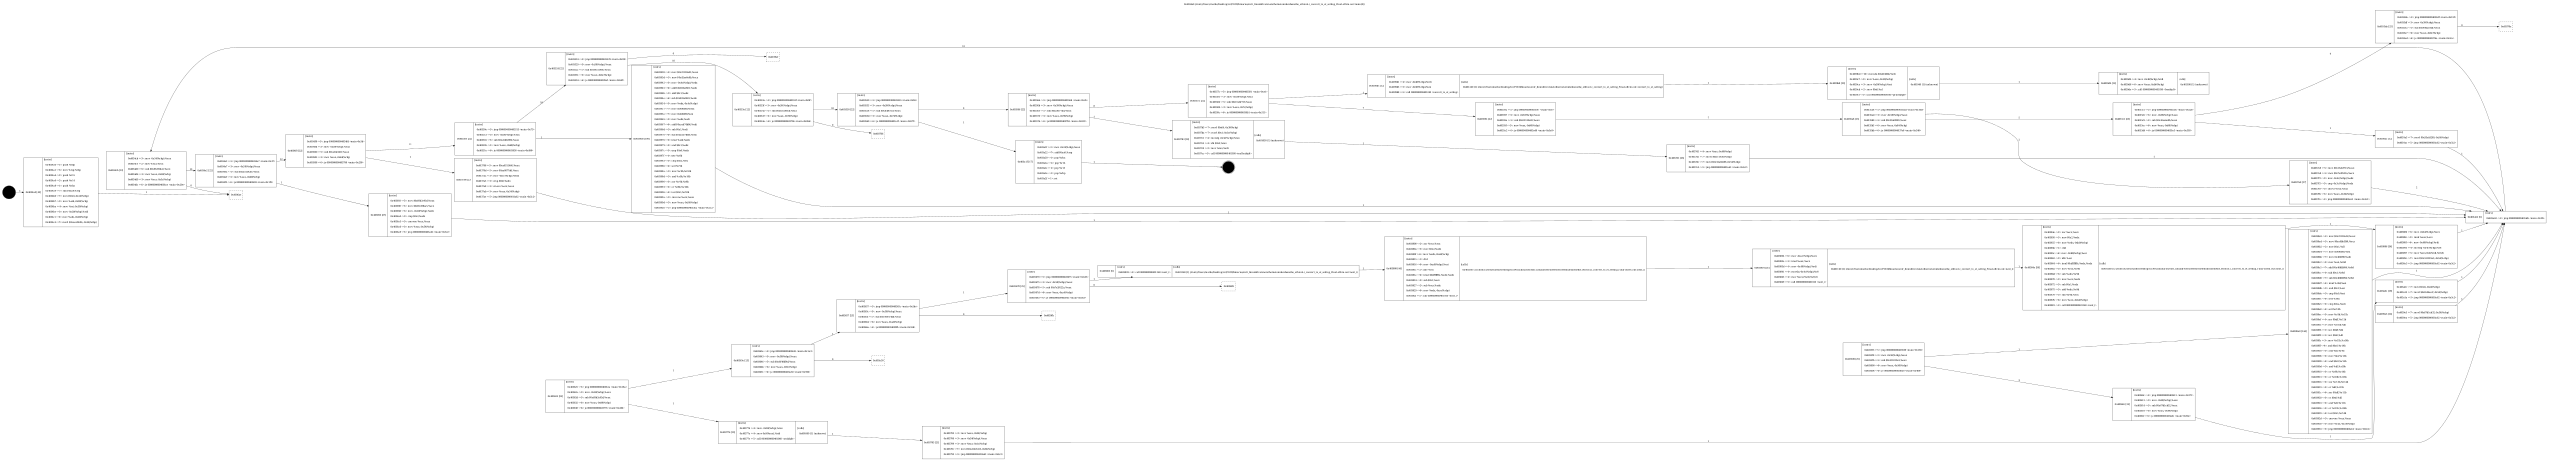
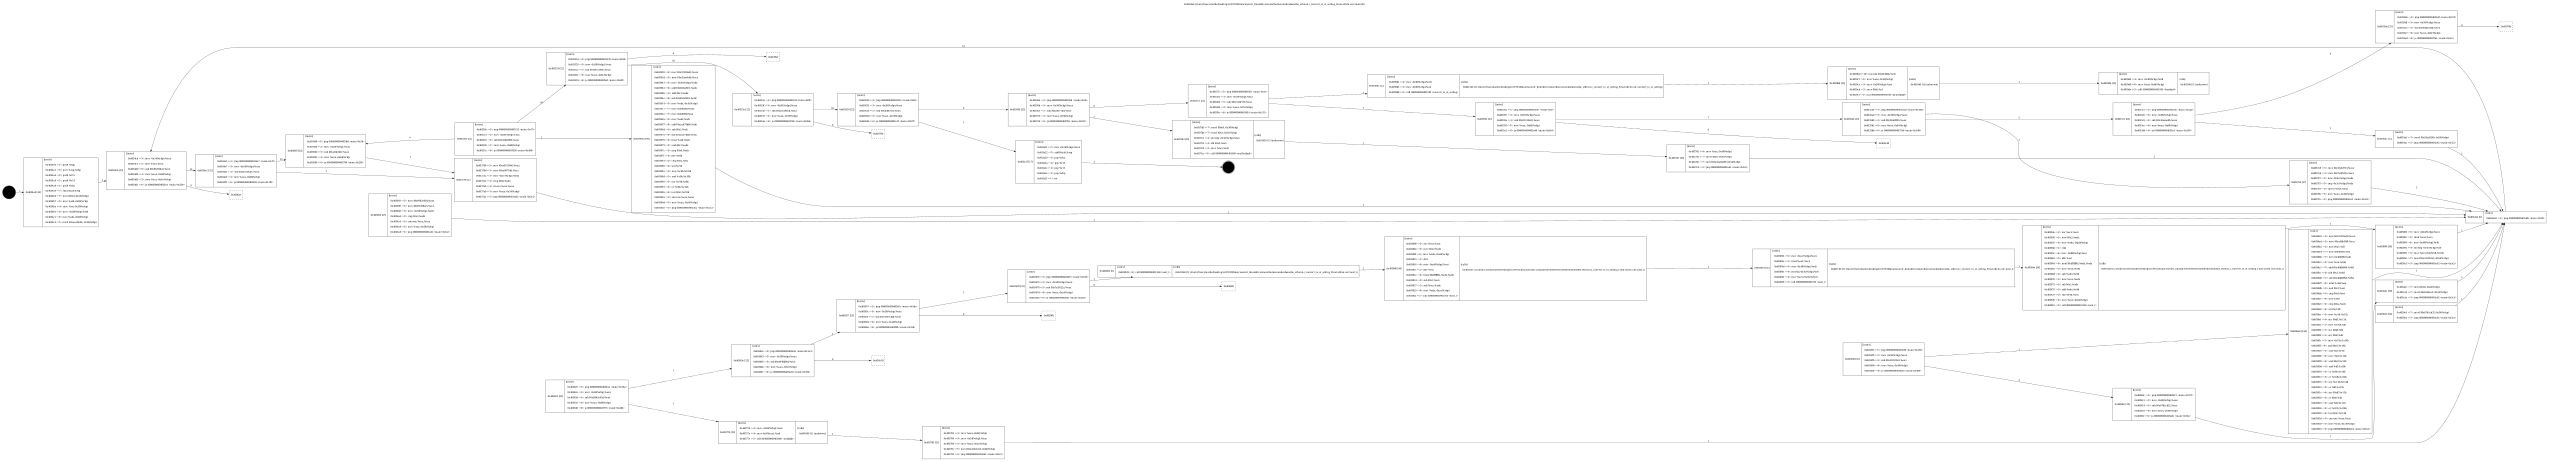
none -> (1884, 143)
(410, 149) -> (411, 140)
(163, 194) -> (101, 182)
(322, 195) -> (364, 175)
